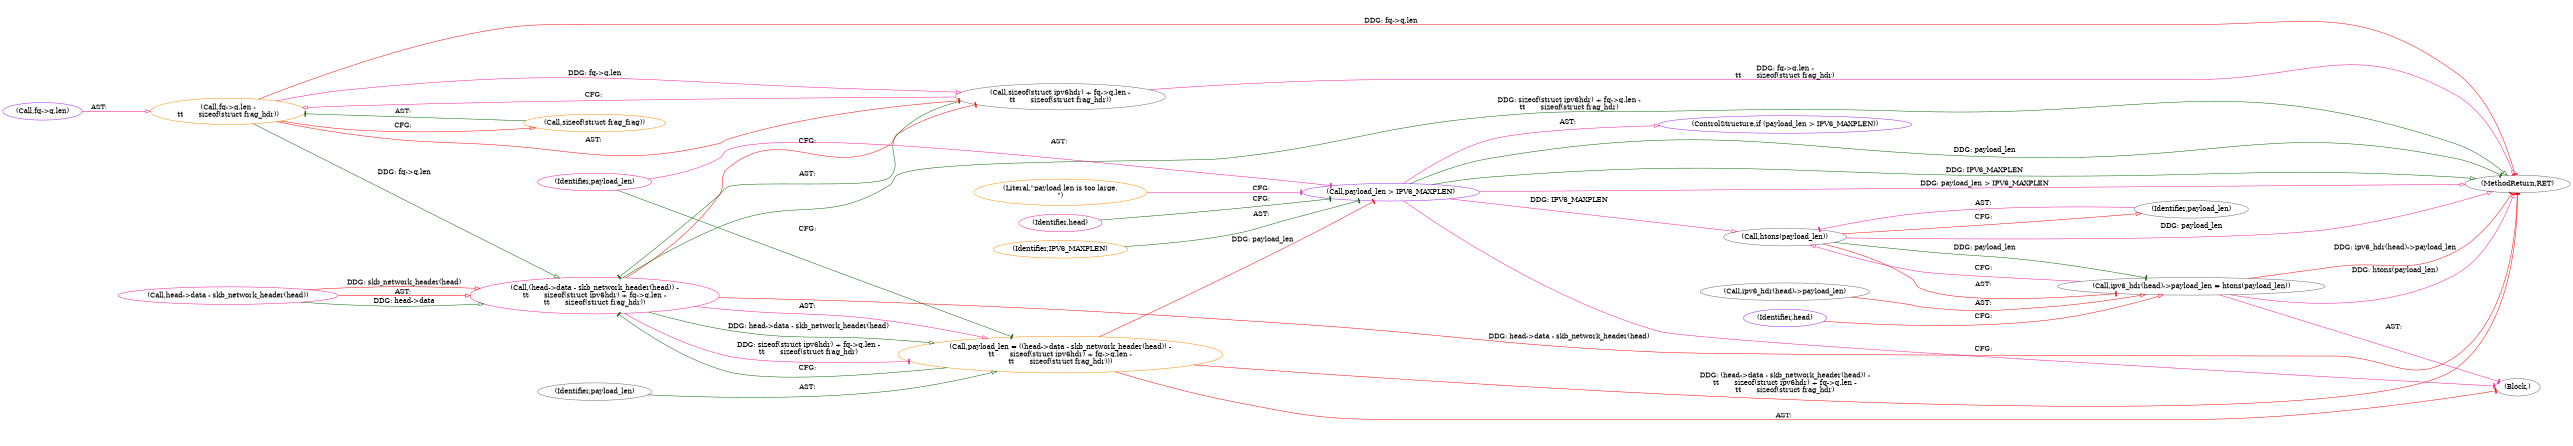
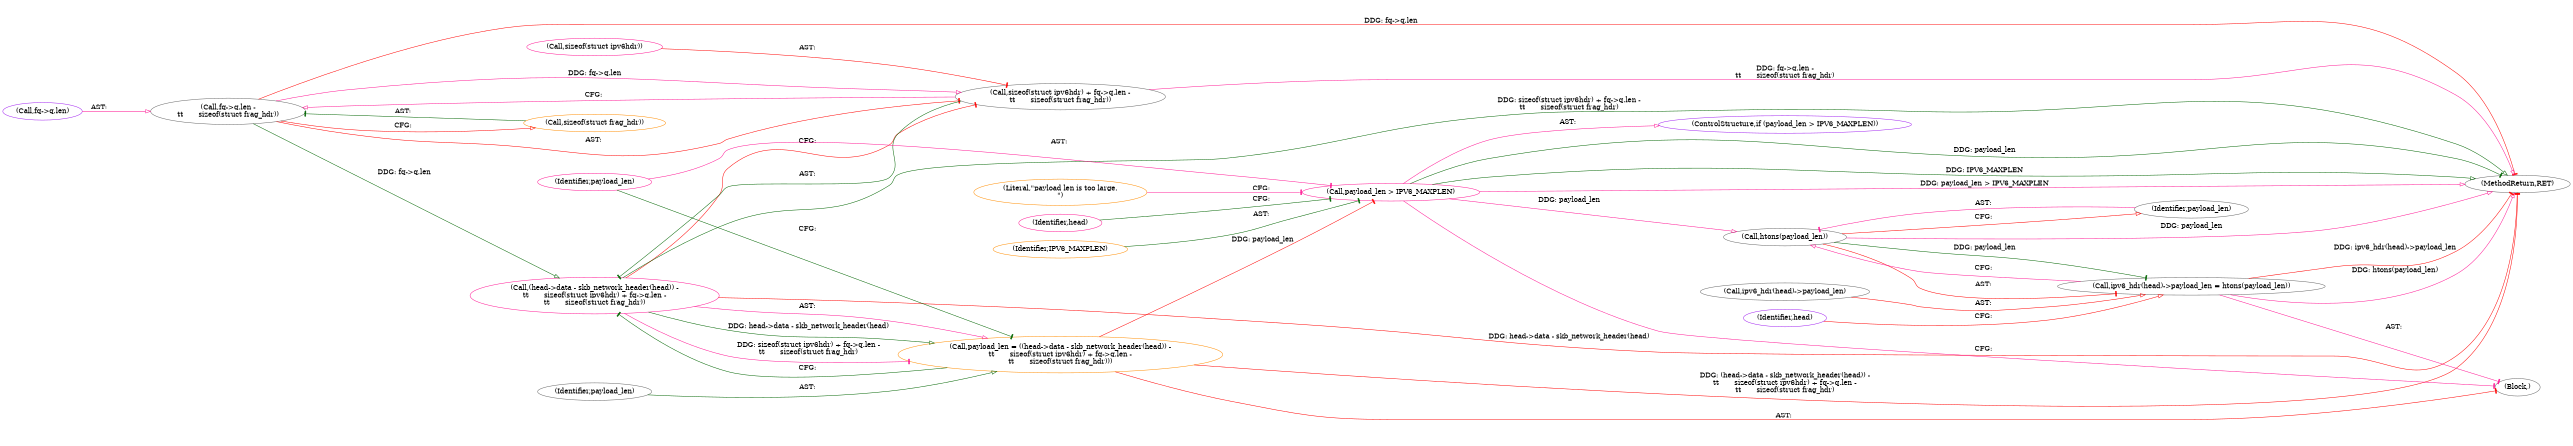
none -> (595, 47)
(228, 111) -> (228, 111)
(595, 123) -> (595, 123)
(1391, 192) -> (1391, 192)
(1569, 200) -> (1569, 200)
(228, 296) -> none
